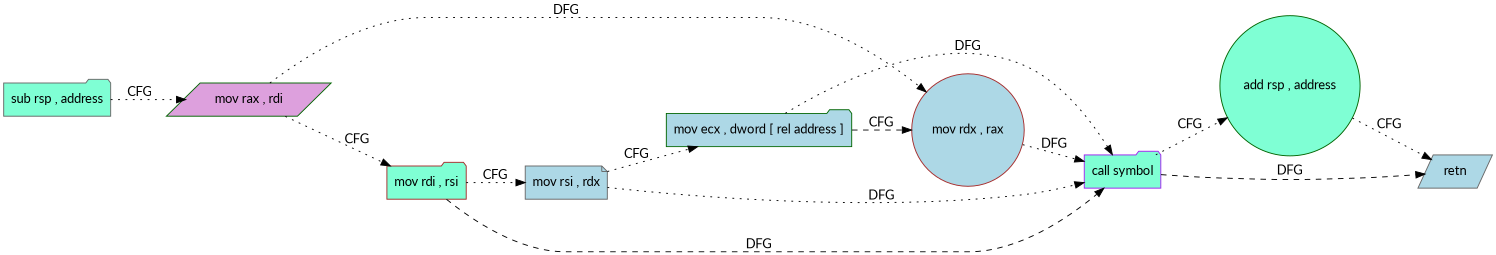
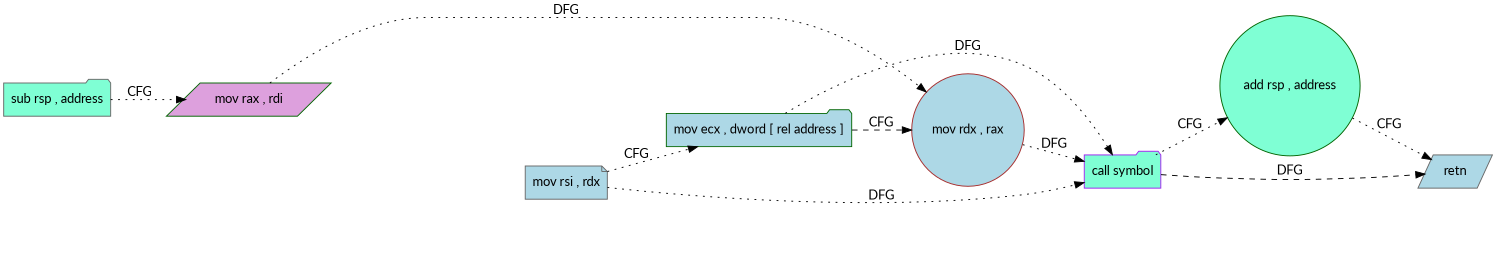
(427, 183) -> none
